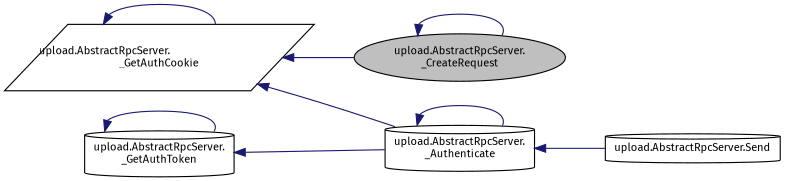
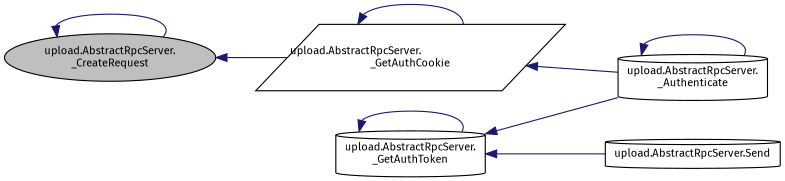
(324, 58) -> (257, 58)
(575, 148) -> (551, 154)
